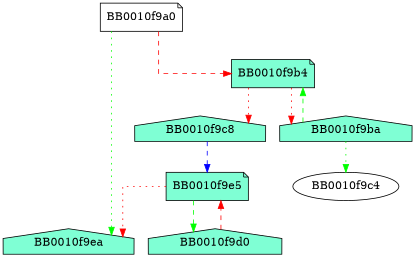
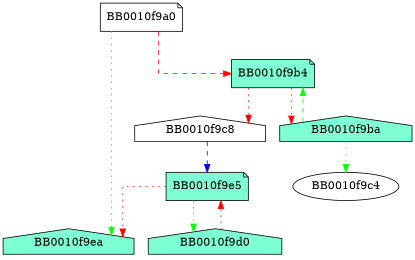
(200, 130) -> (200, 130)
(194, 212) -> (194, 212)
(221, 219) -> (221, 219)
